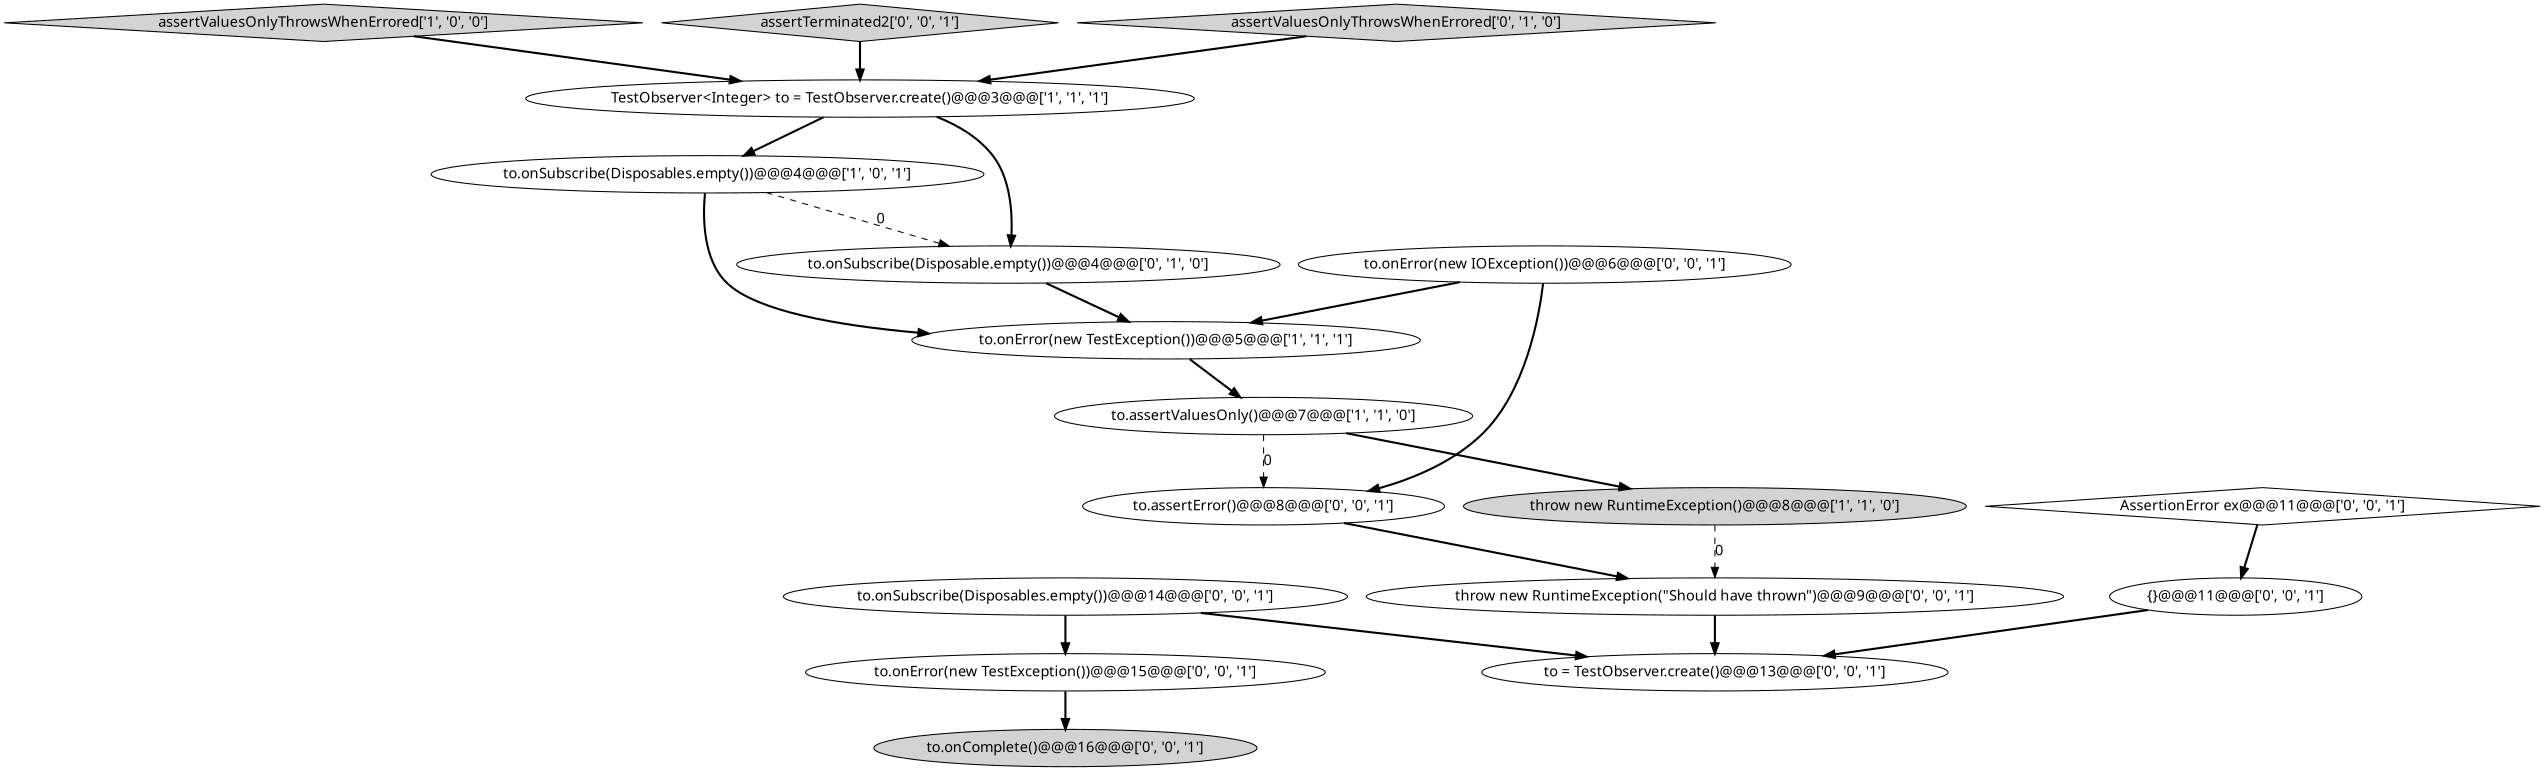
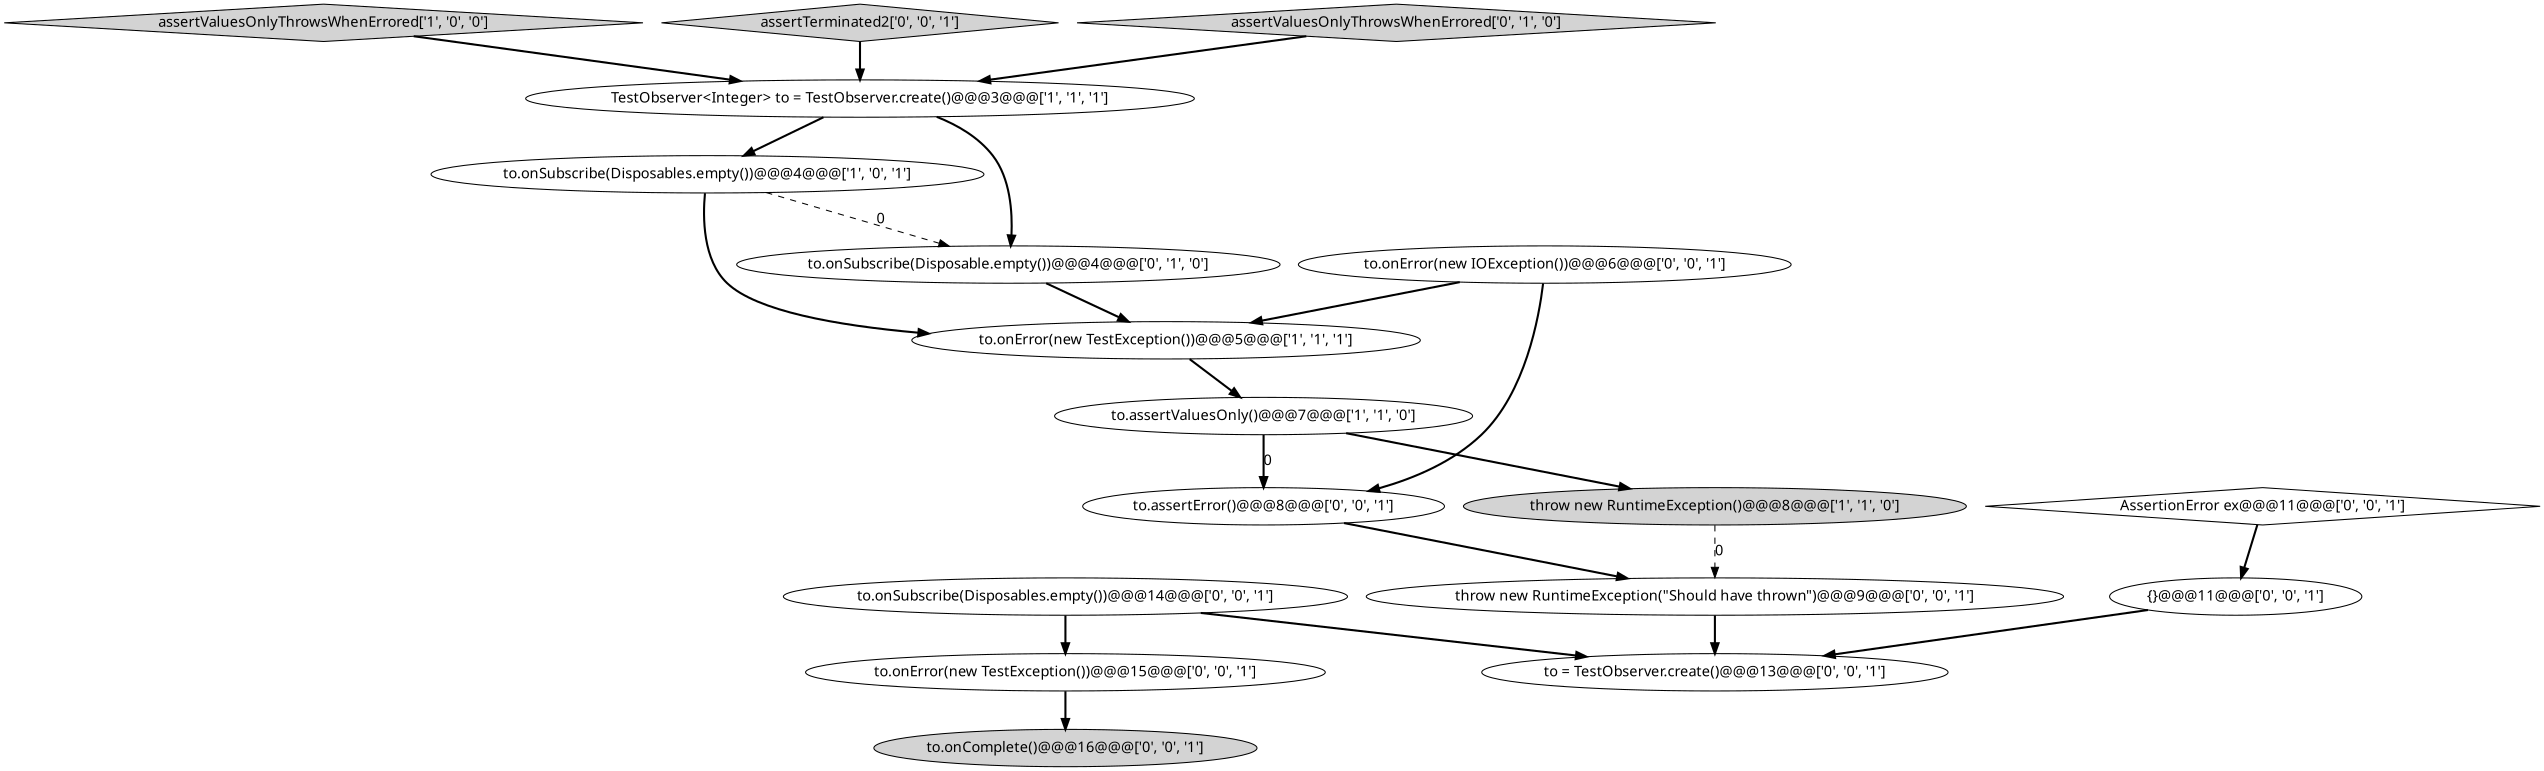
(1264, 456) -> (1264, 456)
